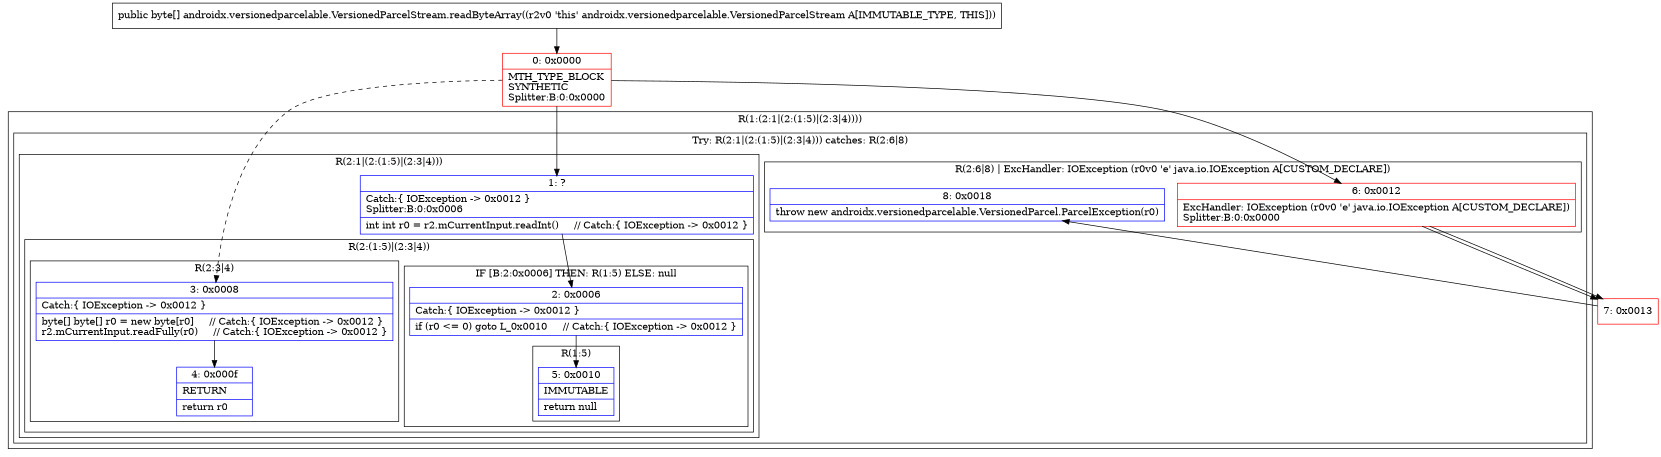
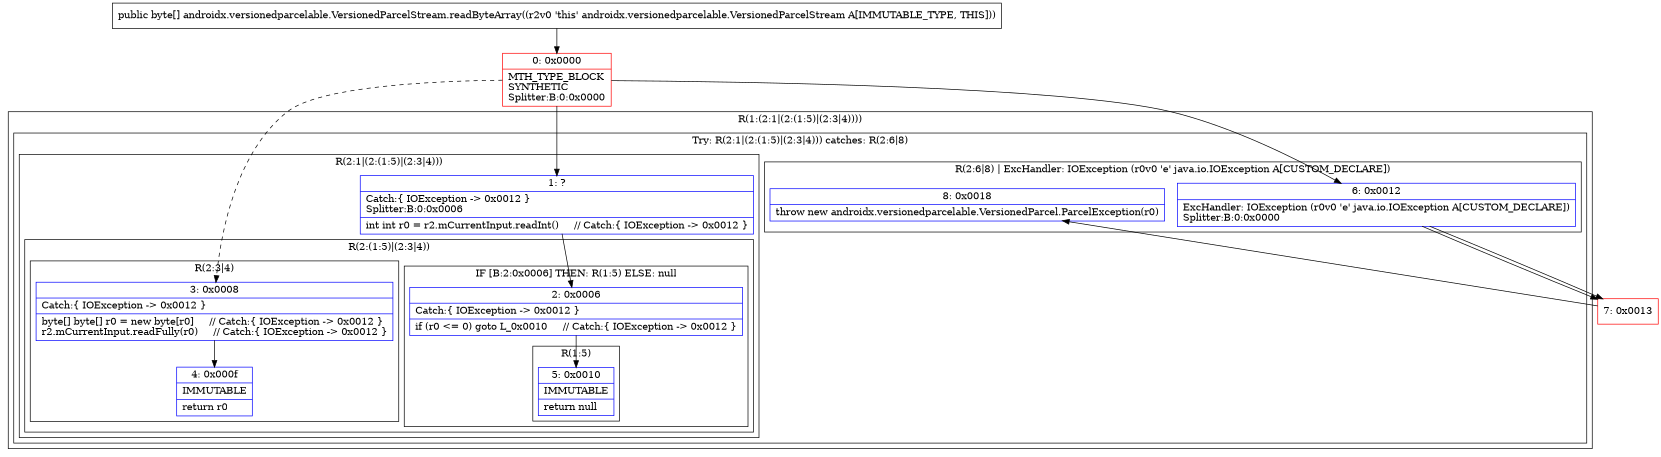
(1376, 205) -> (1376, 205)
(205, 391) -> (214, 391)
